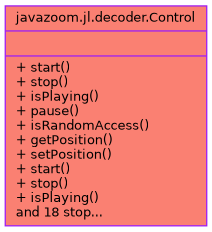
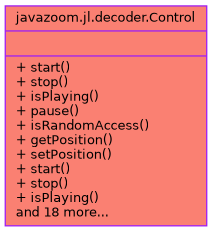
(60, 213) -> (63, 213)
